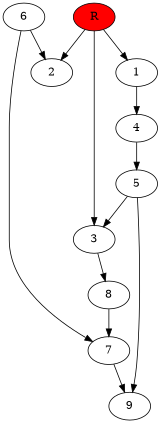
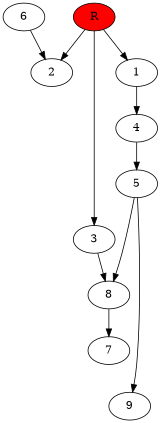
(9, 200) -> none
(118, 209) -> (126, 236)
(118, 375) -> none
